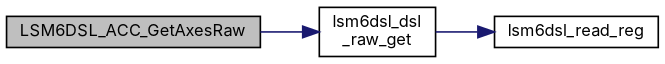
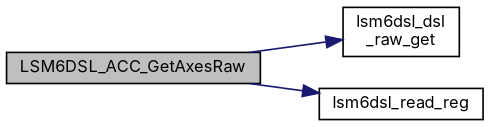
(457, 32) -> (276, 87)
